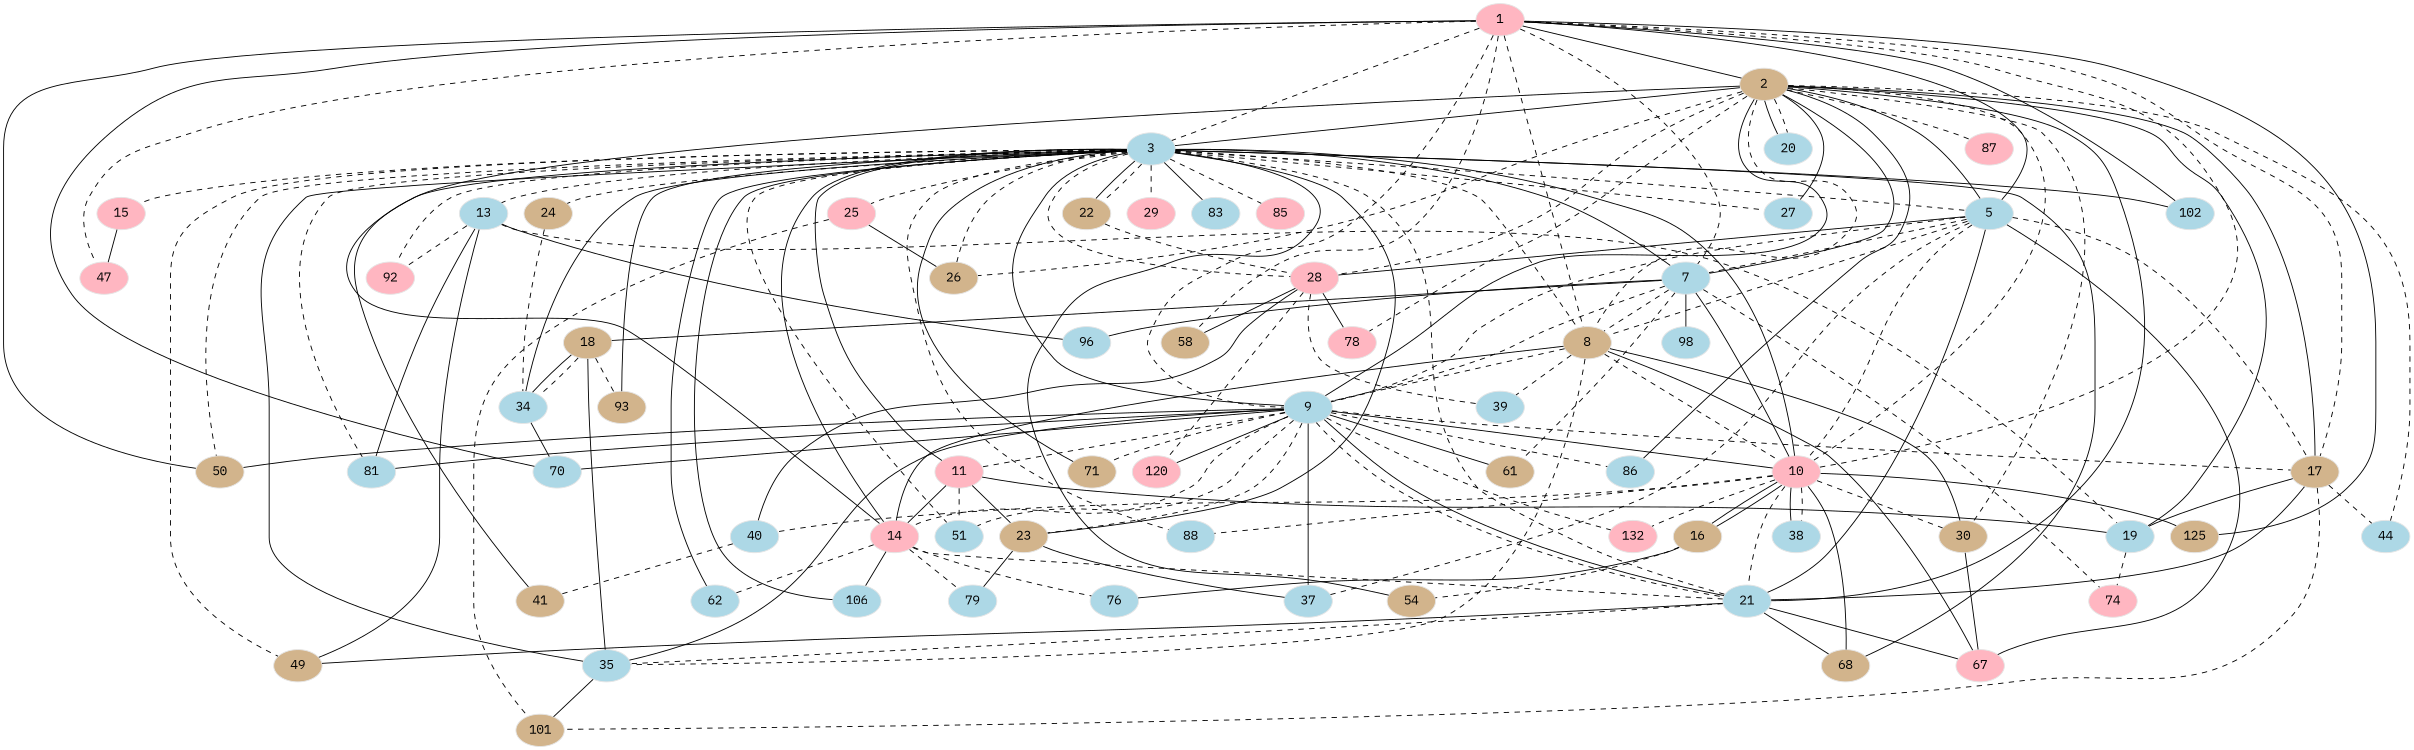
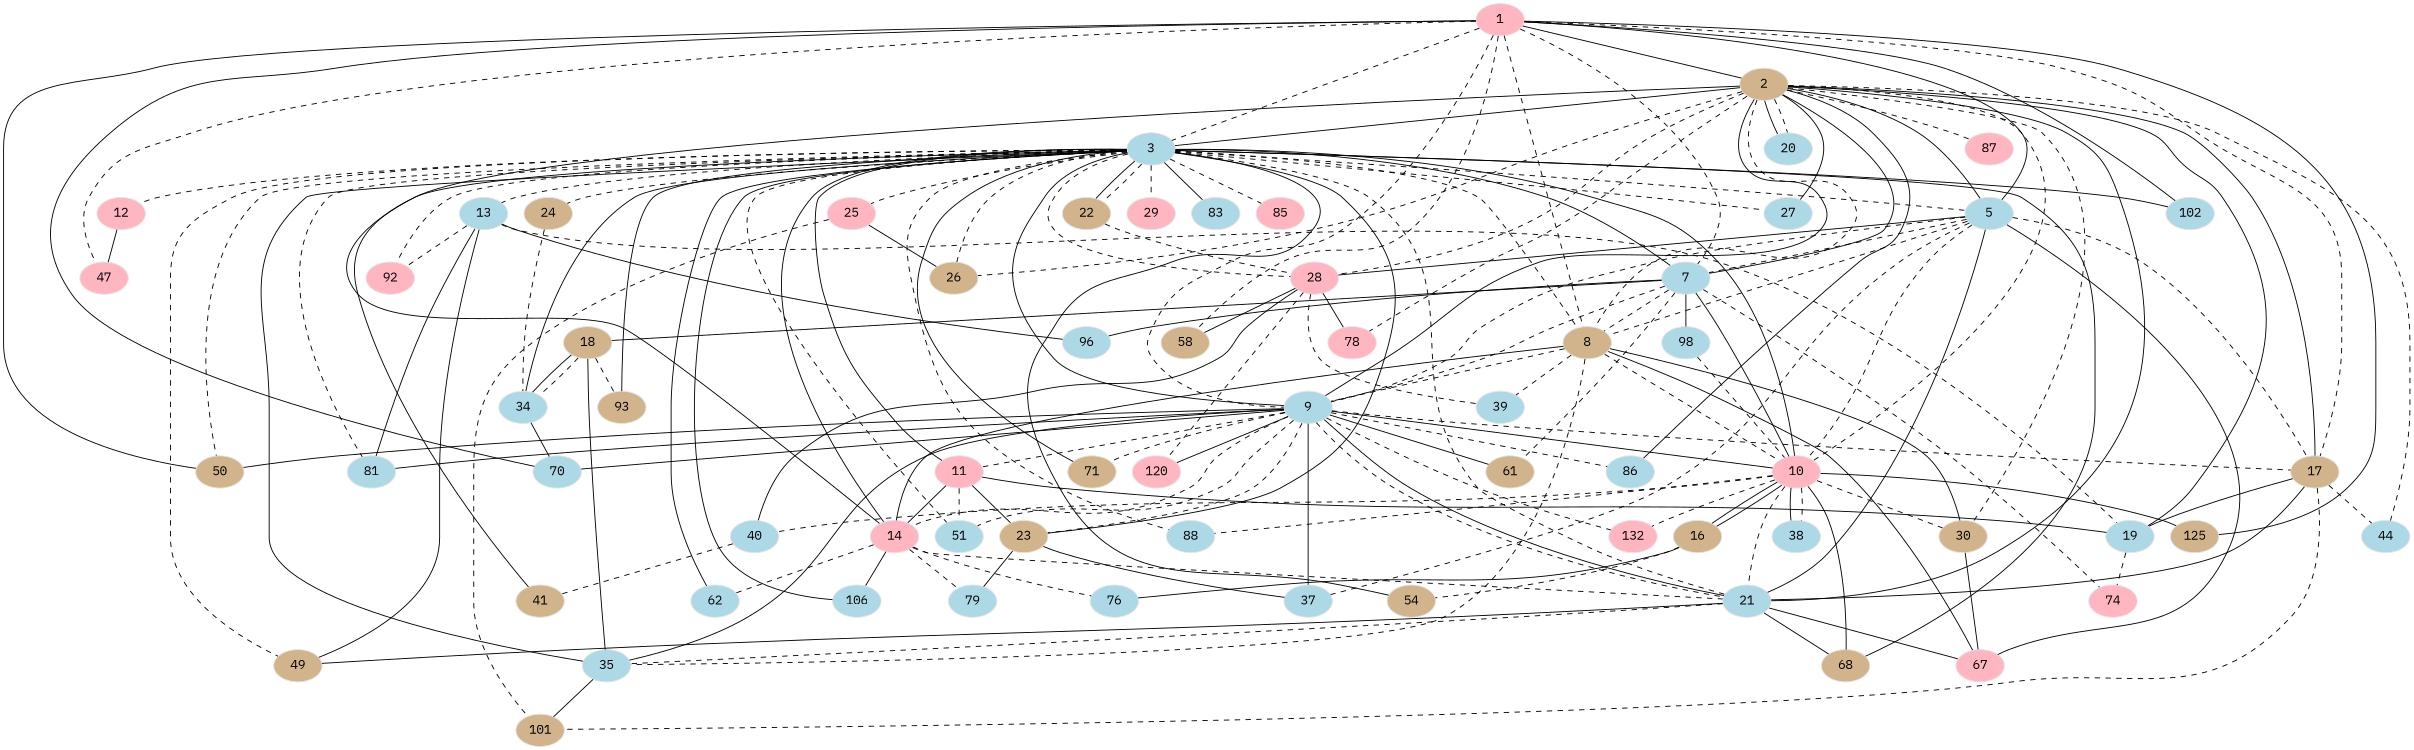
(2184, 146) -> (1734, 400)
(121, 214) -> (121, 214)
